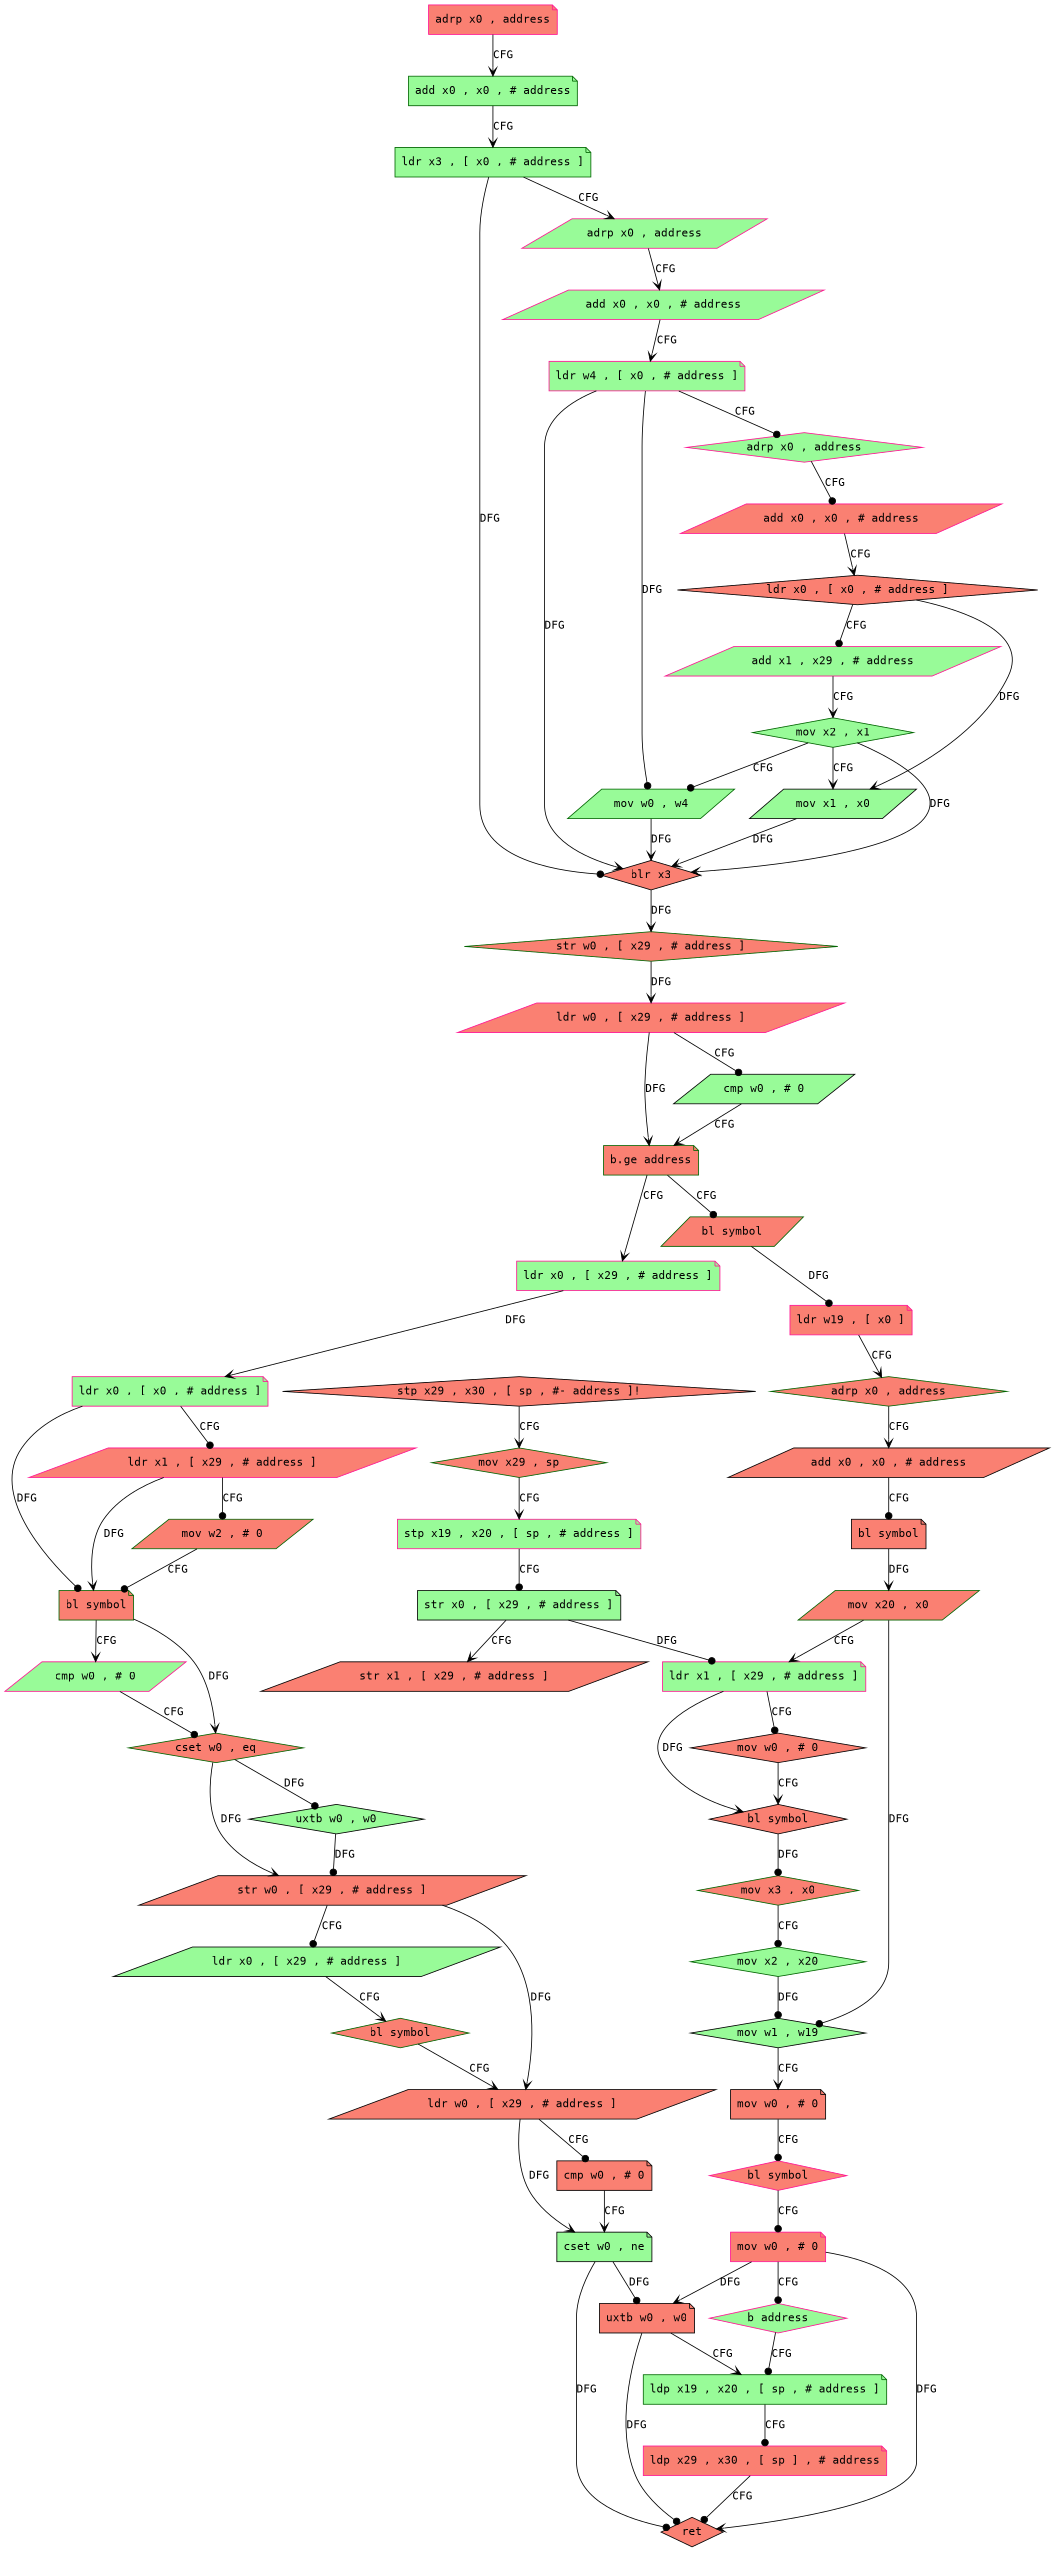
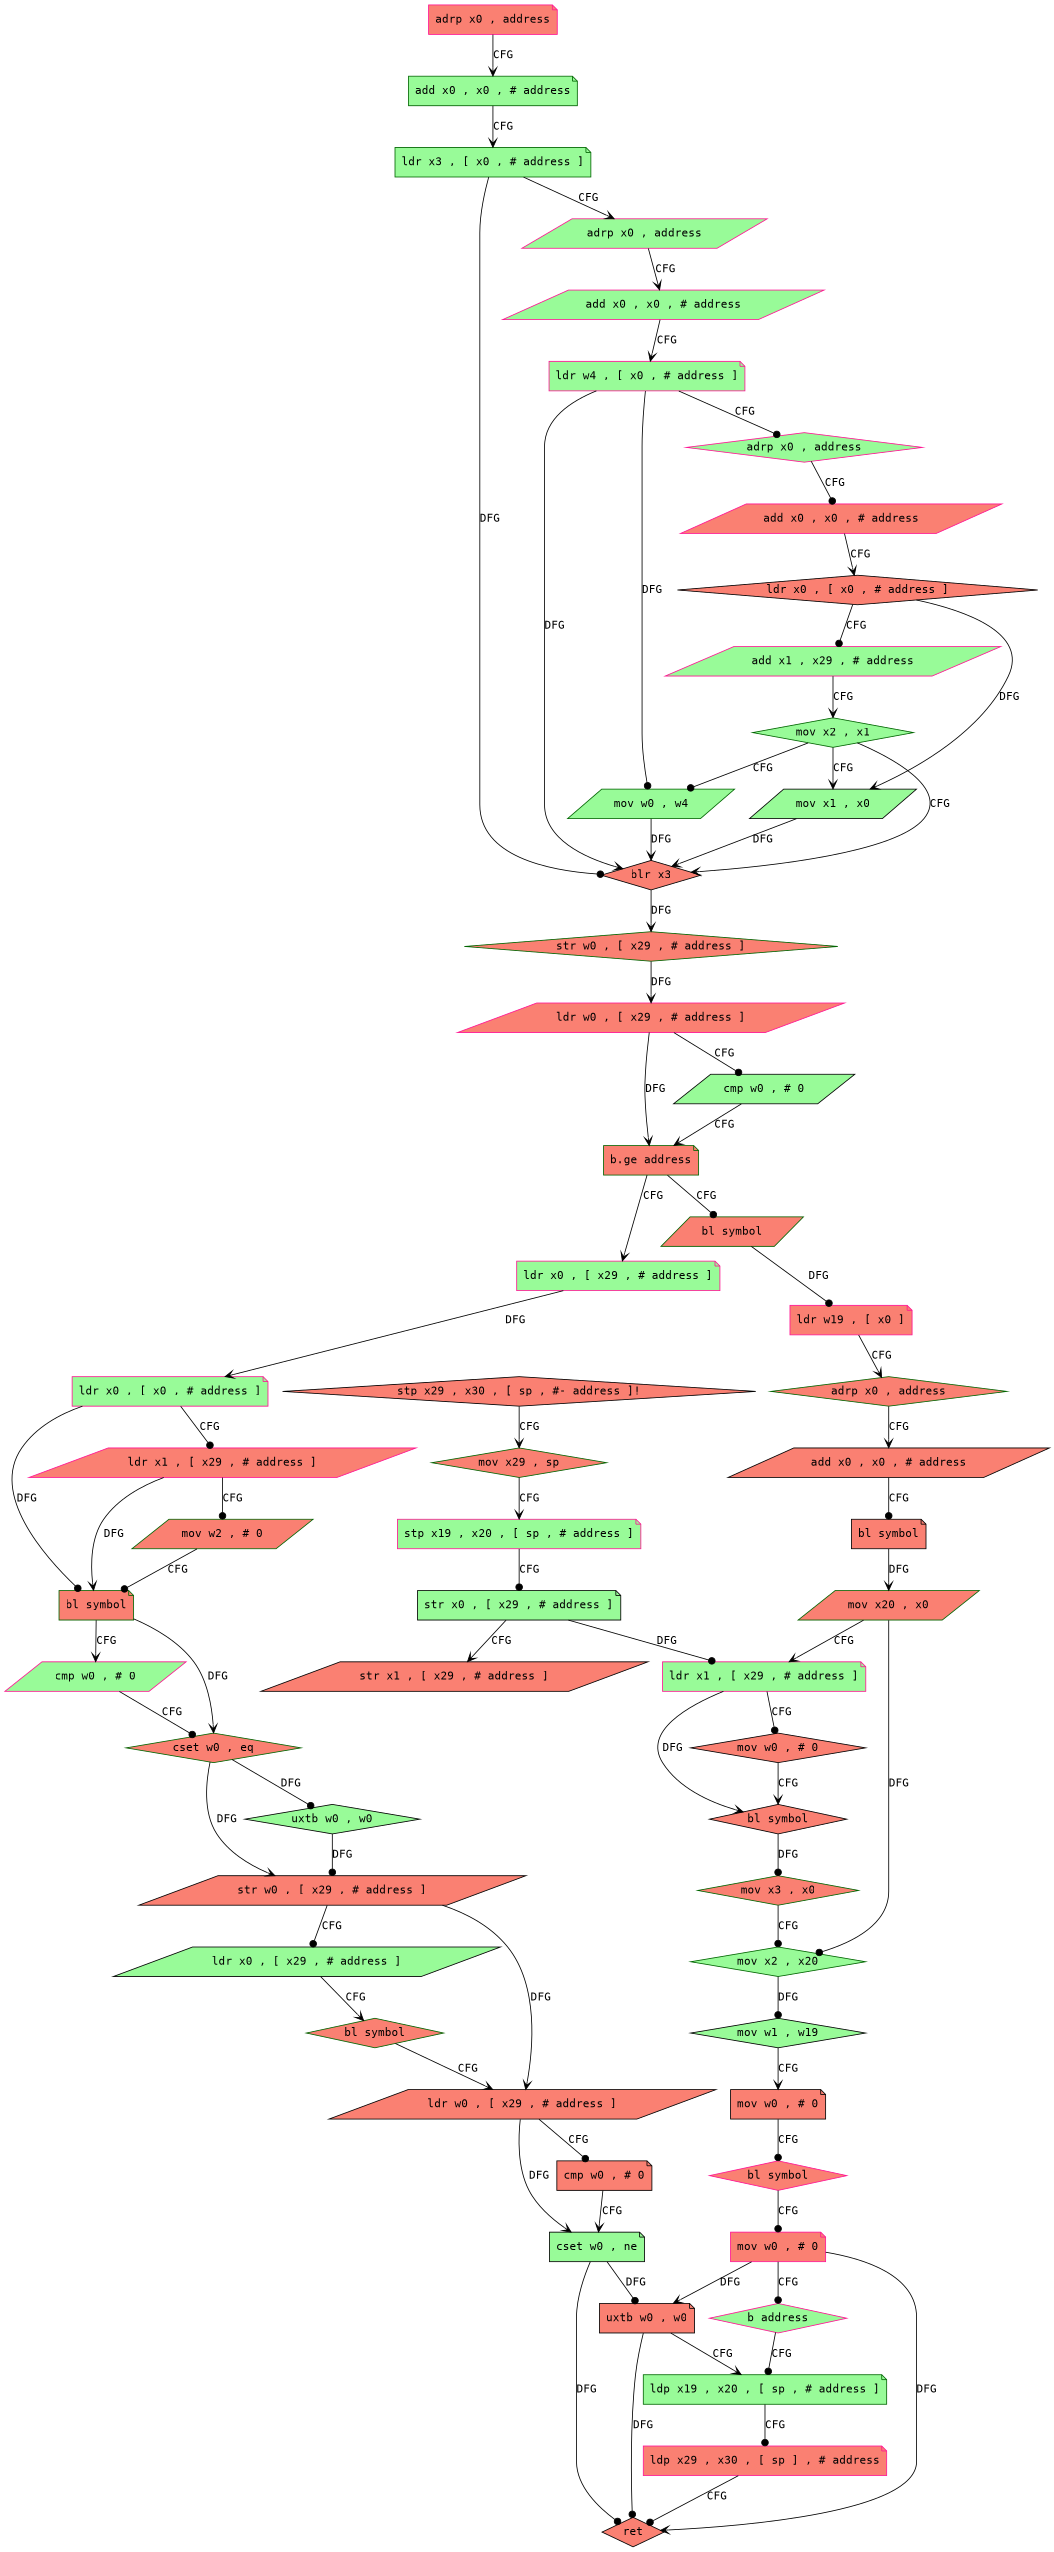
(940, 804) -> (940, 804)
(889, 1839) -> (889, 1804)
